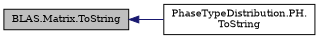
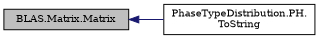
(66, 20) -> (66, 20)
